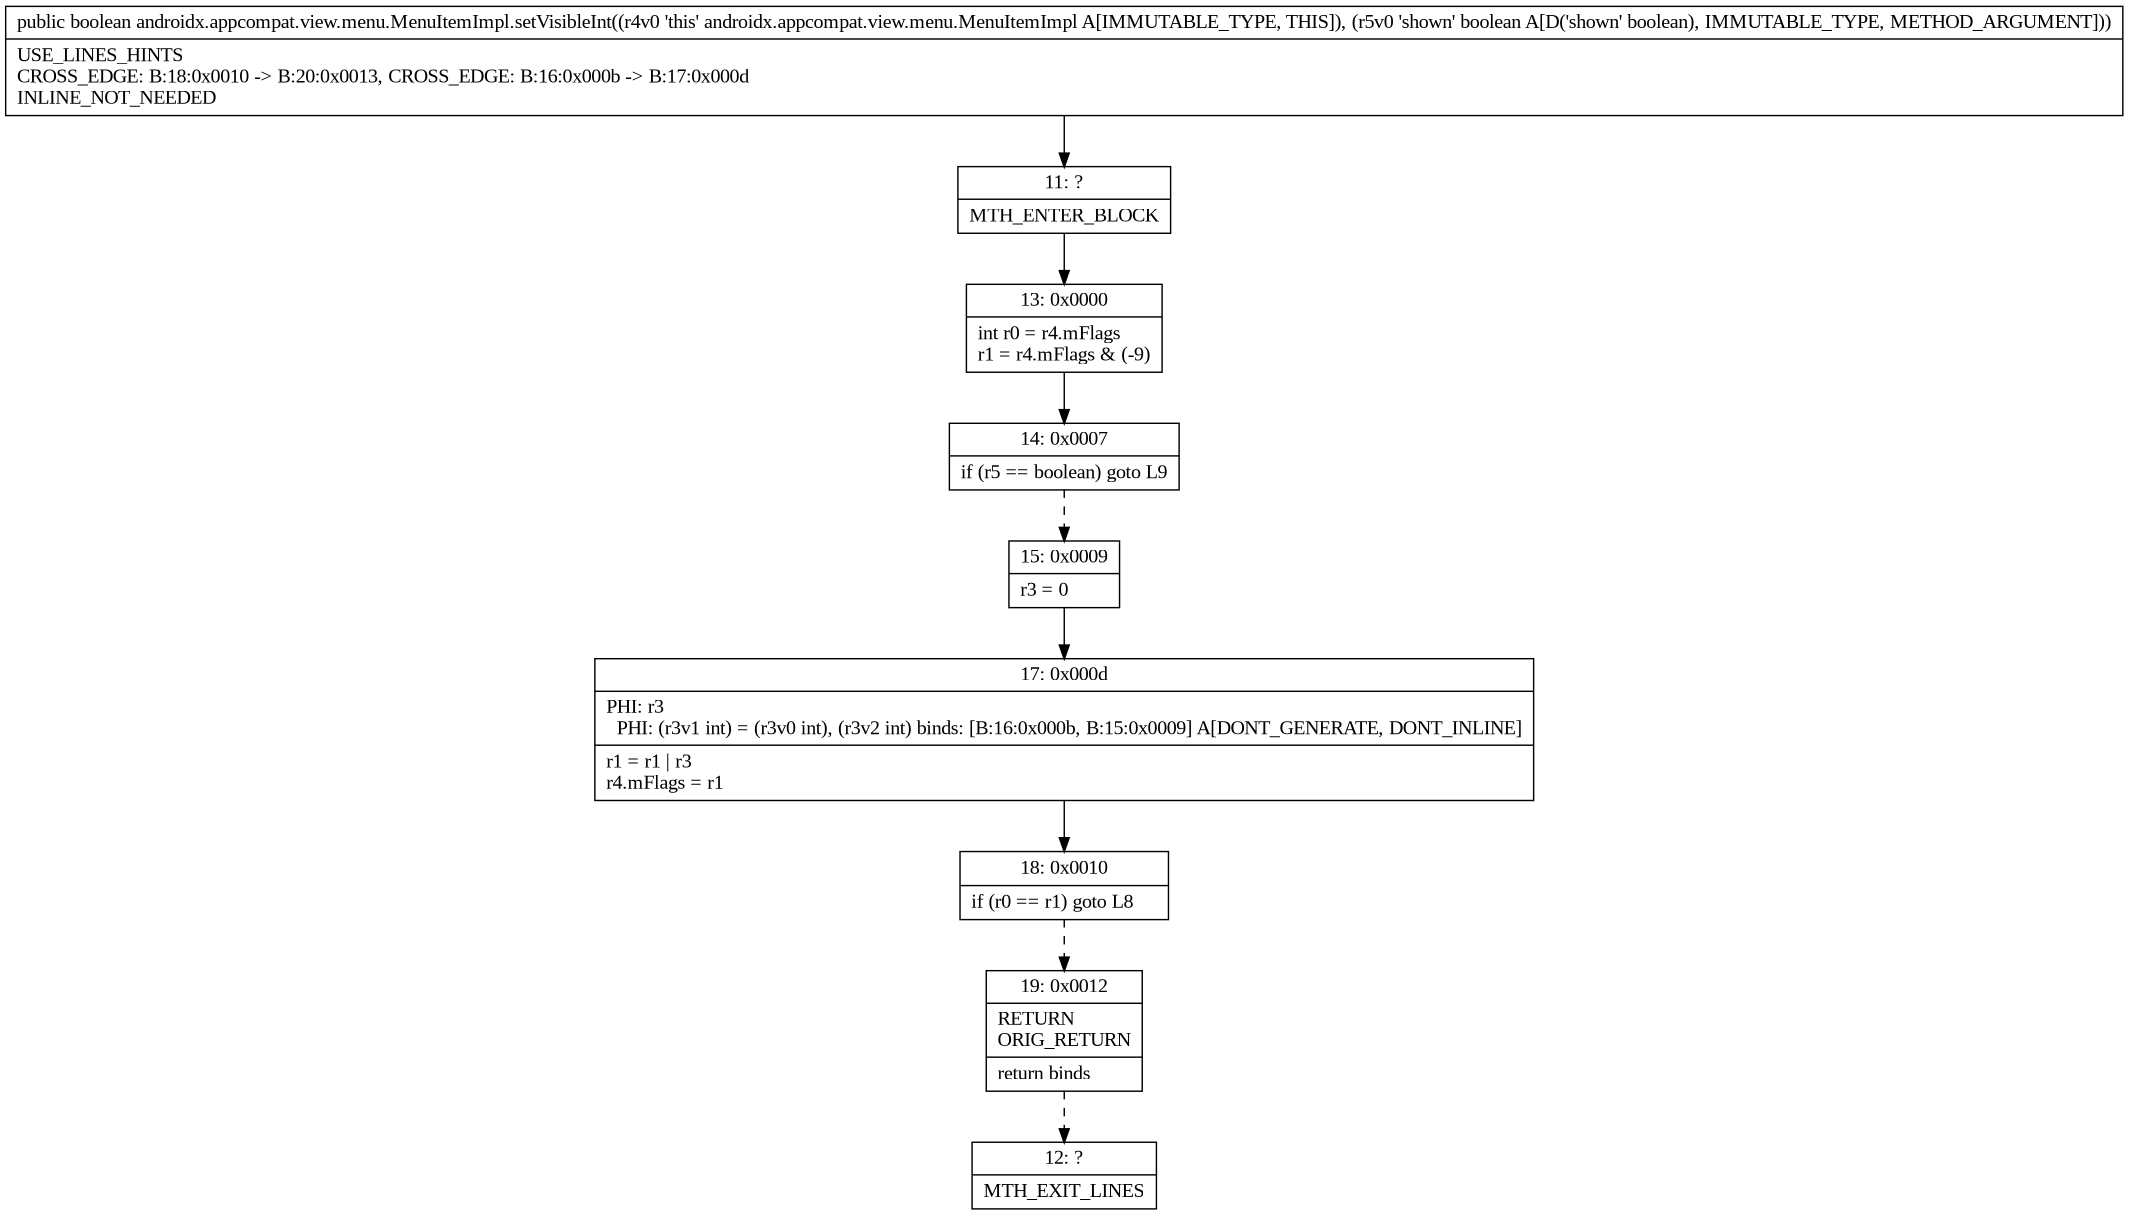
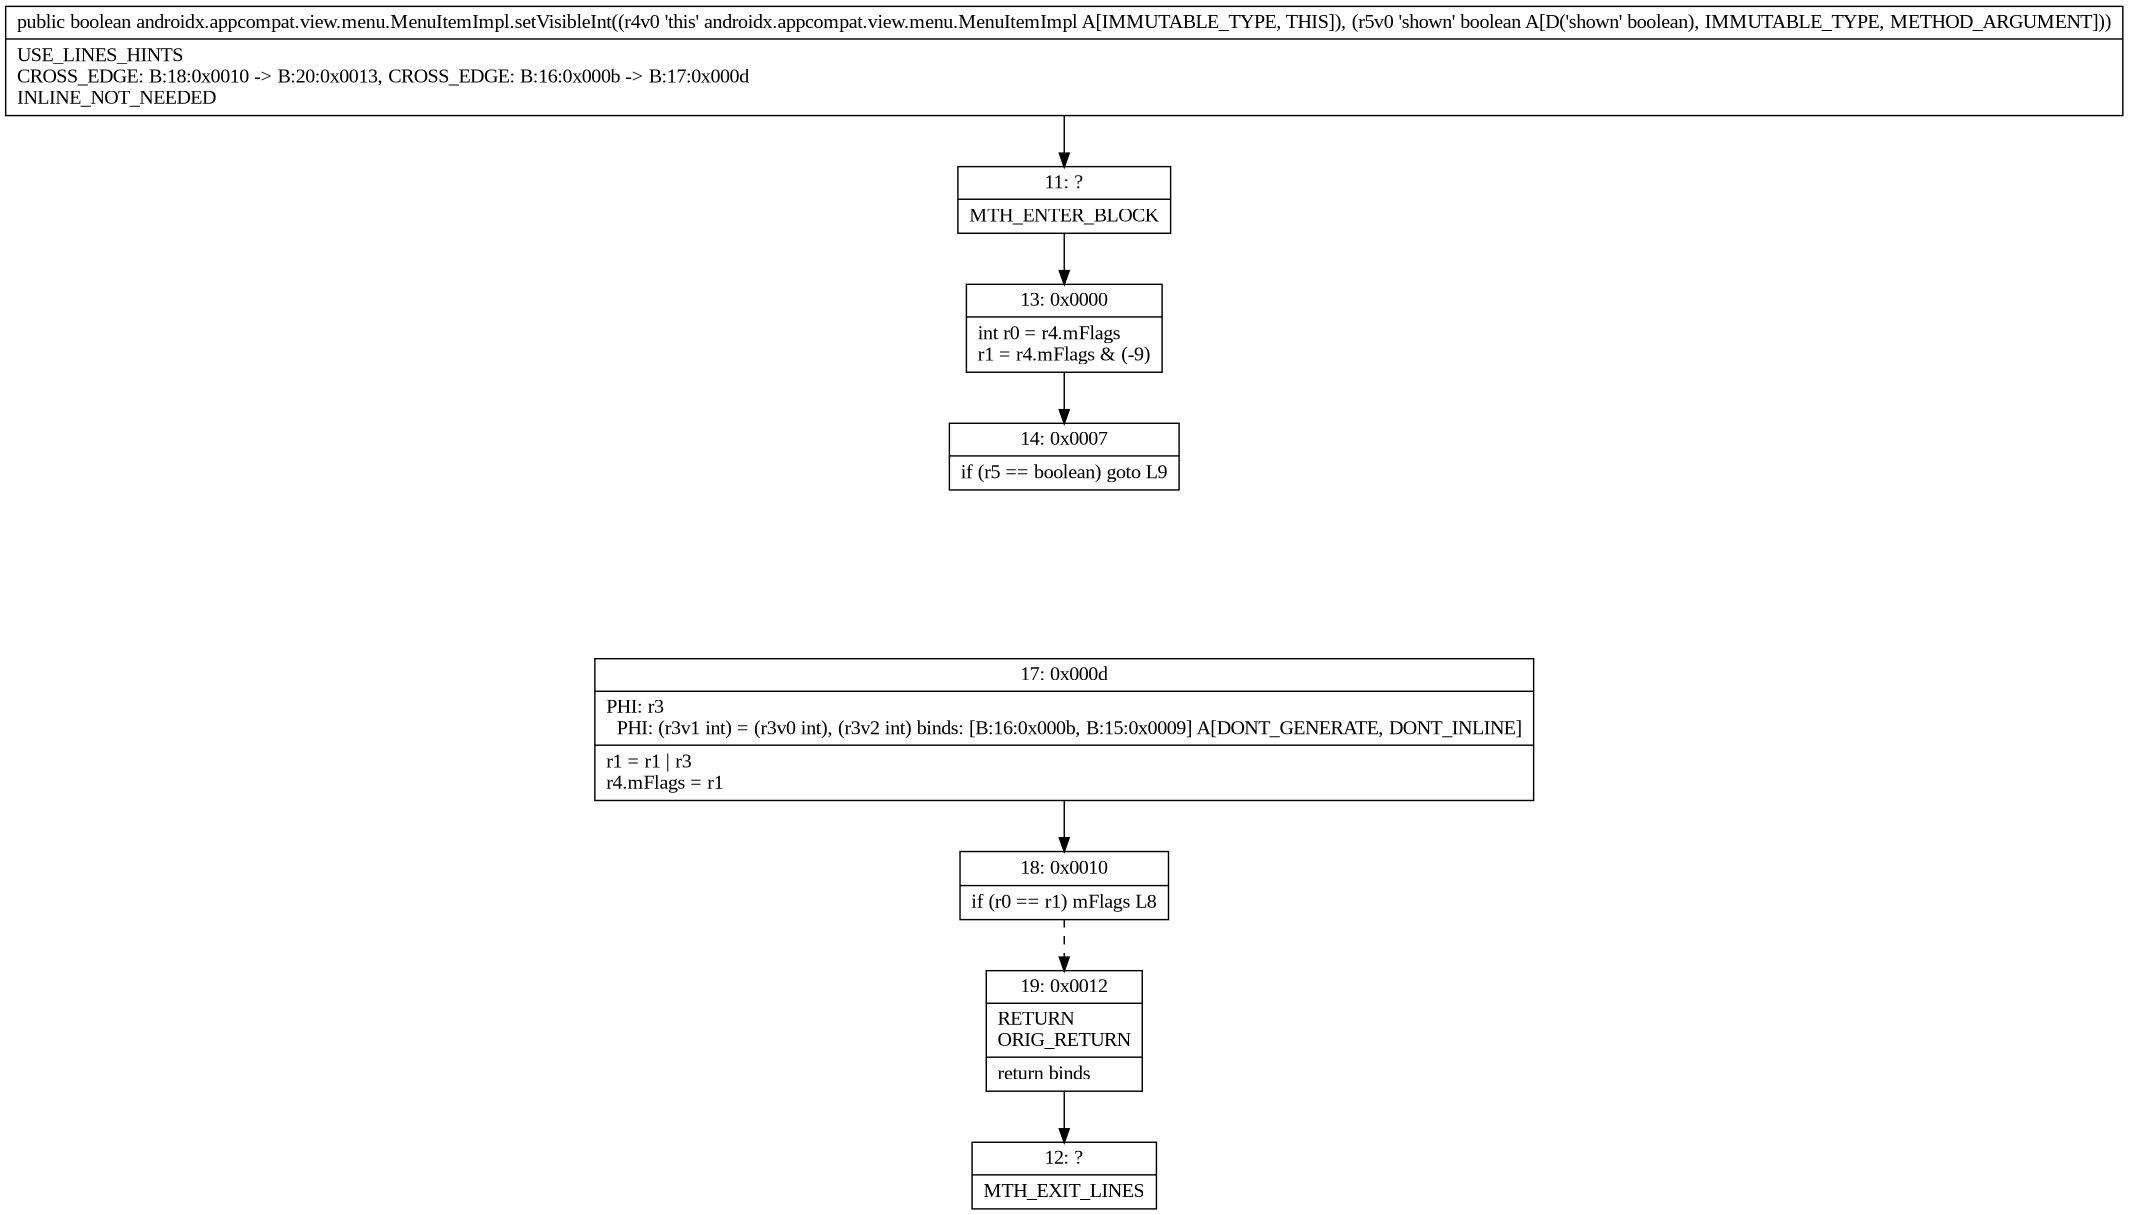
(1064, 574) -> none
(1053, 902) -> (1064, 902)
(1064, 1110) -> (1064, 1110)
